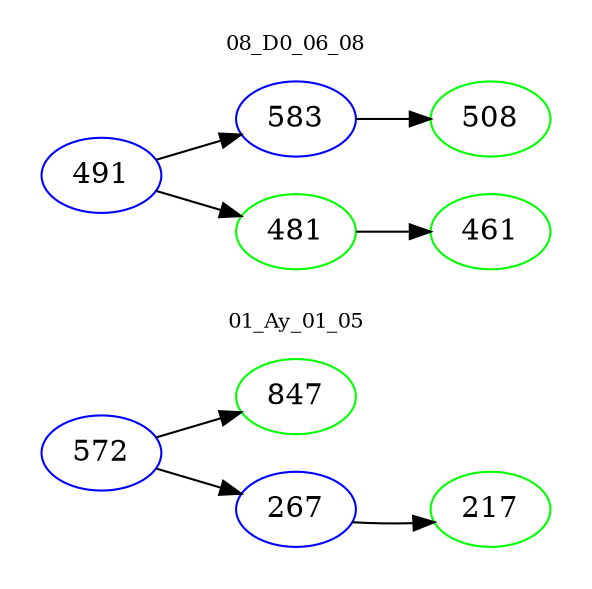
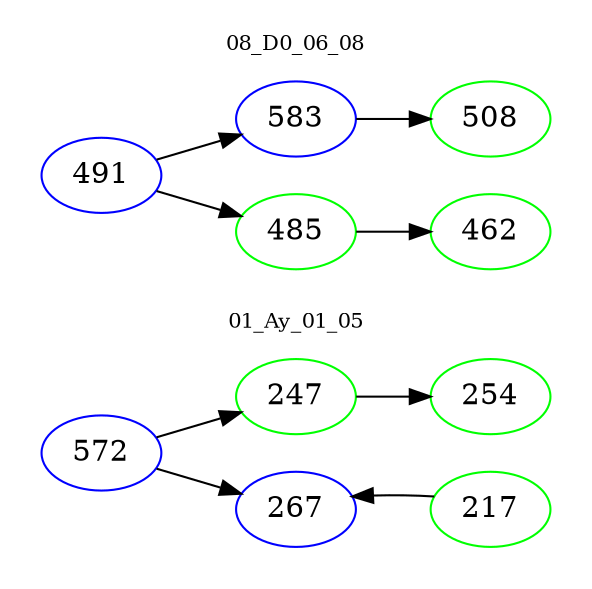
(296, 232) -> (296, 232)
(491, 232) -> (491, 232)
(296, 397) -> (296, 397)
none -> (491, 397)
(383, 523) -> (404, 495)
